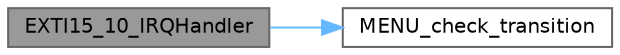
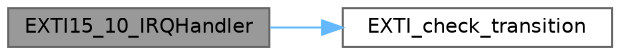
(477, 28) -> (477, 28)
